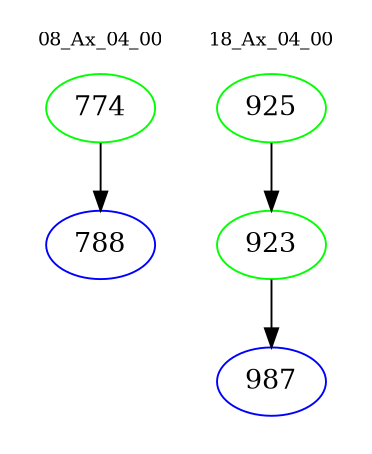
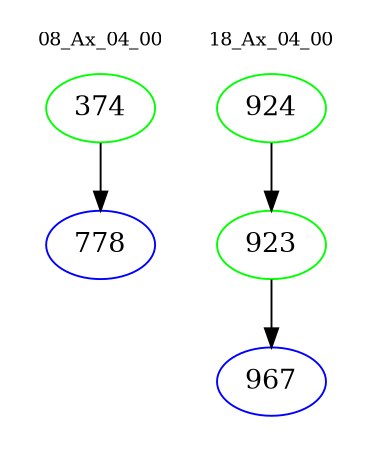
(101, 108) -> (101, 108)
(272, 108) -> (272, 108)
(101, 245) -> (101, 245)
(272, 382) -> (272, 382)
